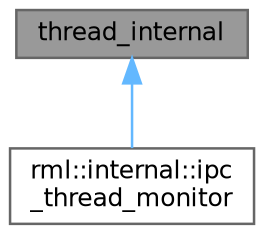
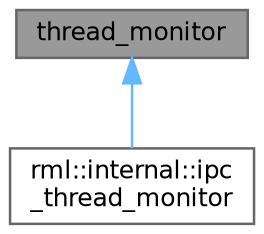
(132, 34) -> (132, 34)
